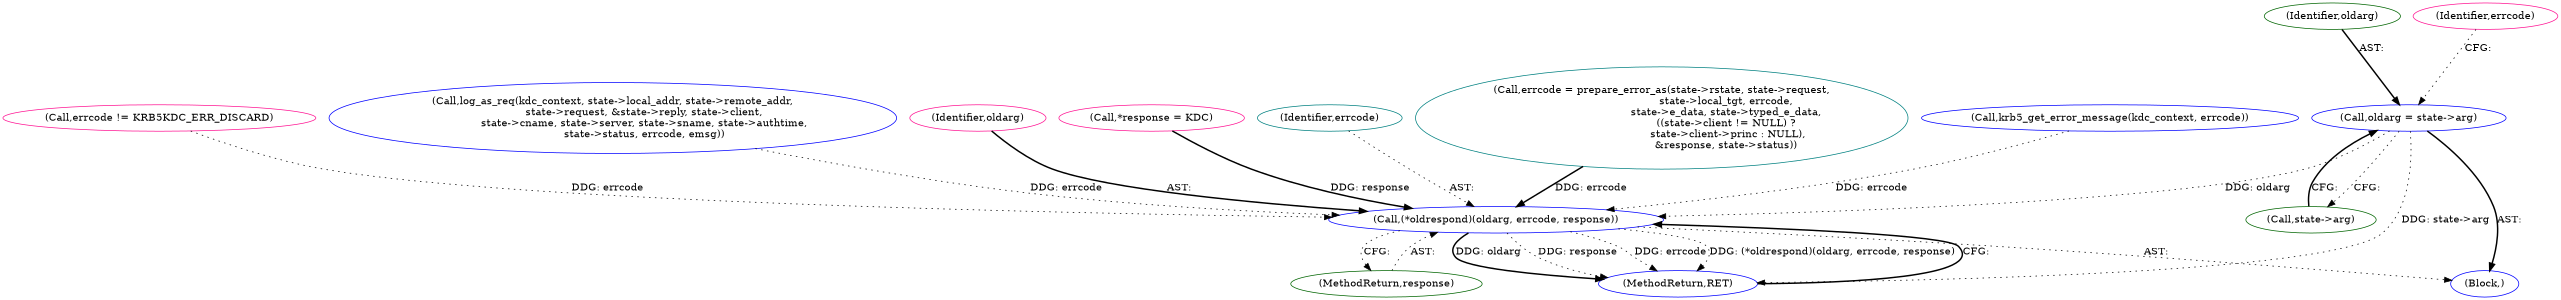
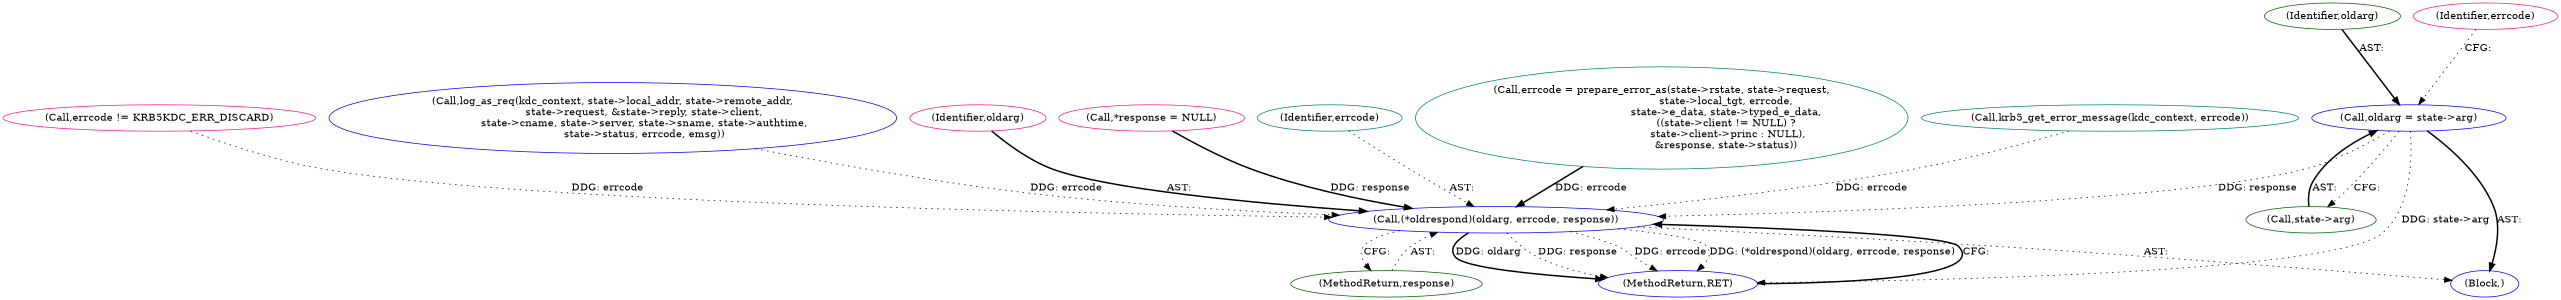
(1152, 118) -> (1152, 118)
(2110, 118) -> (2110, 118)
(2258, 188) -> (2258, 188)
(2326, 188) -> (2326, 188)
